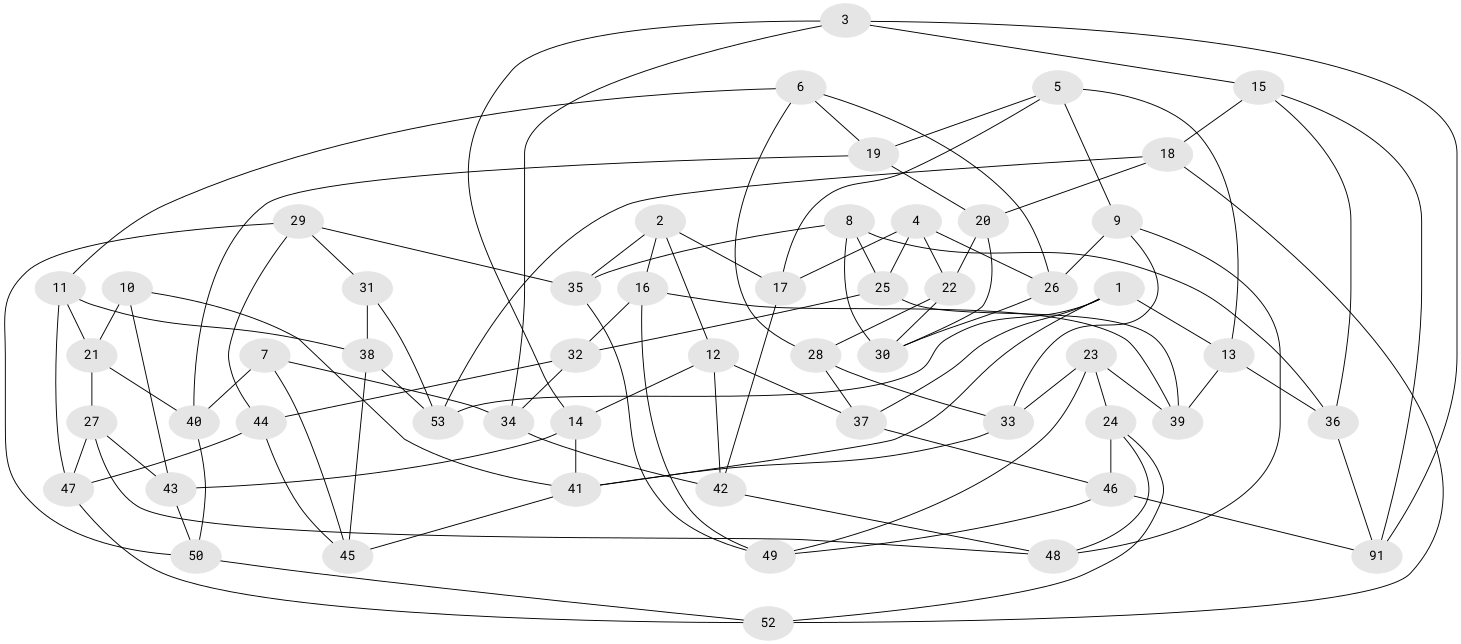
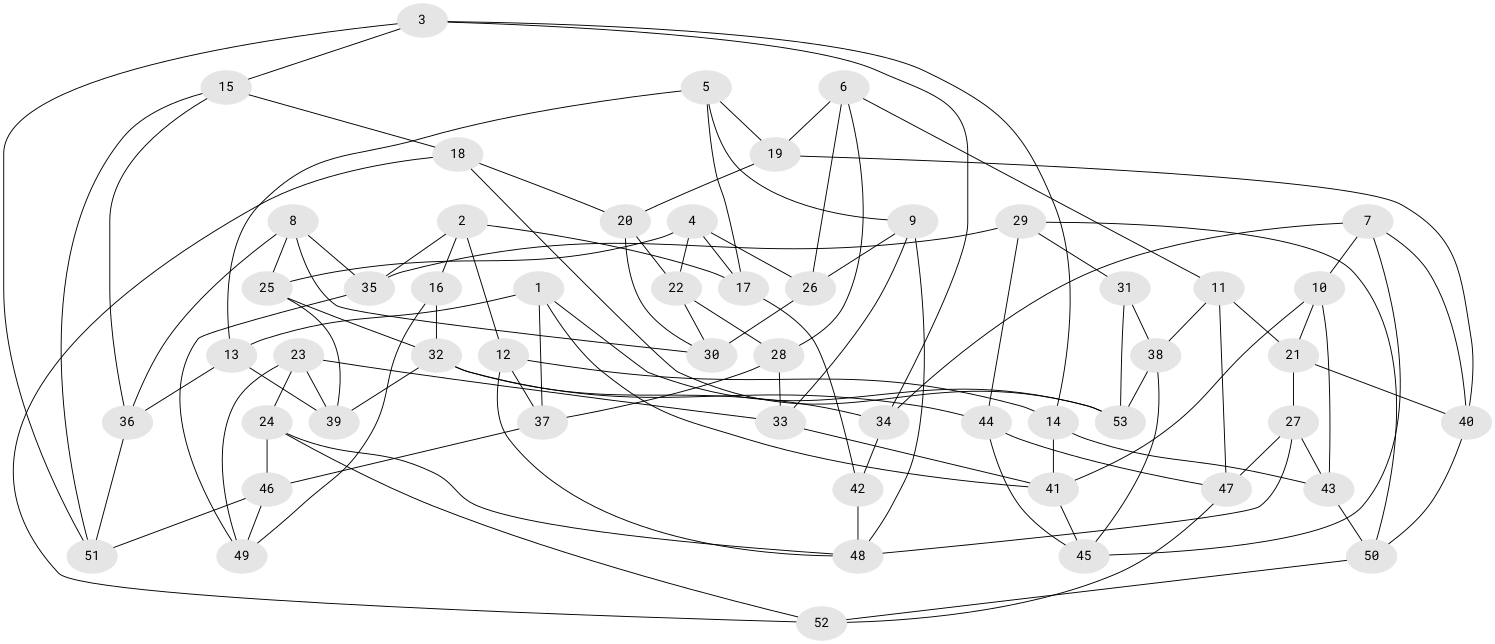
none -> (1344, 255)
(884, 309) -> (380, 392)
(717, 422) -> (625, 520)
(1377, 556) -> (92, 556)
